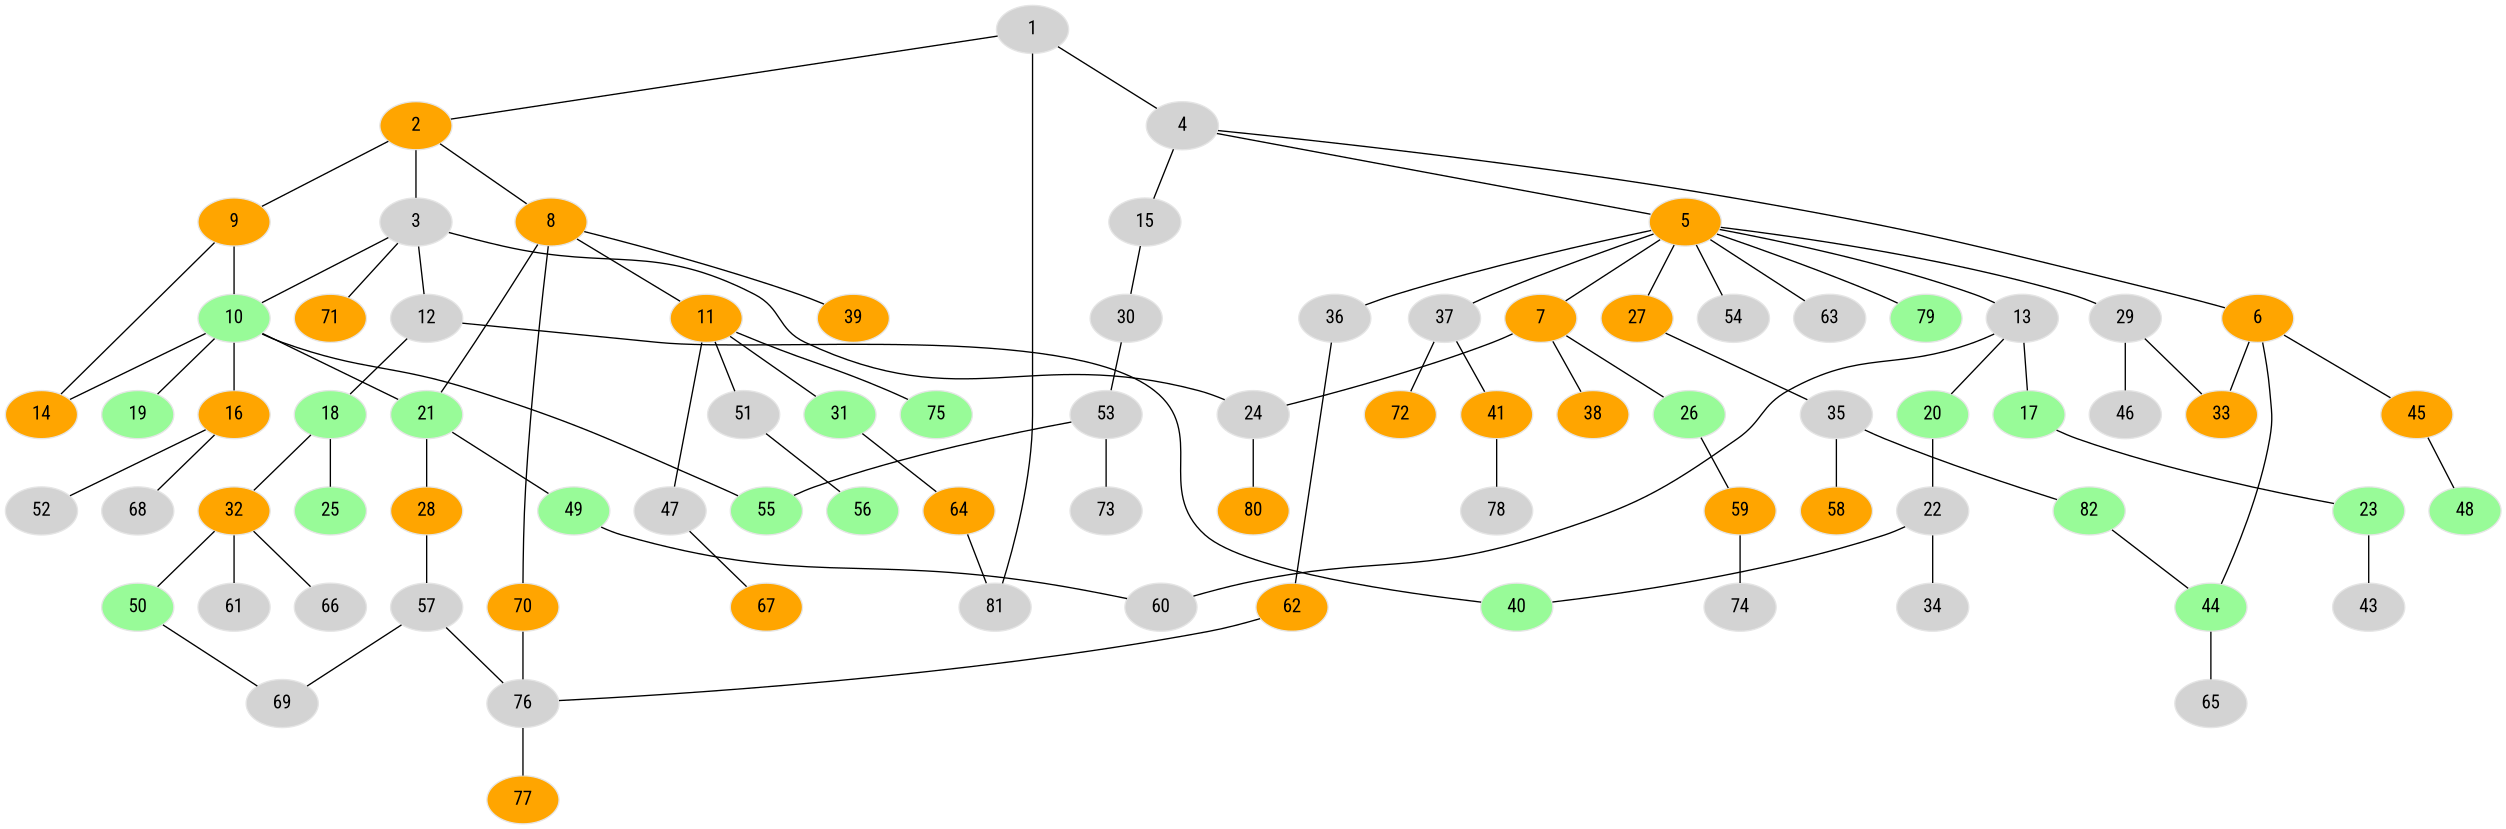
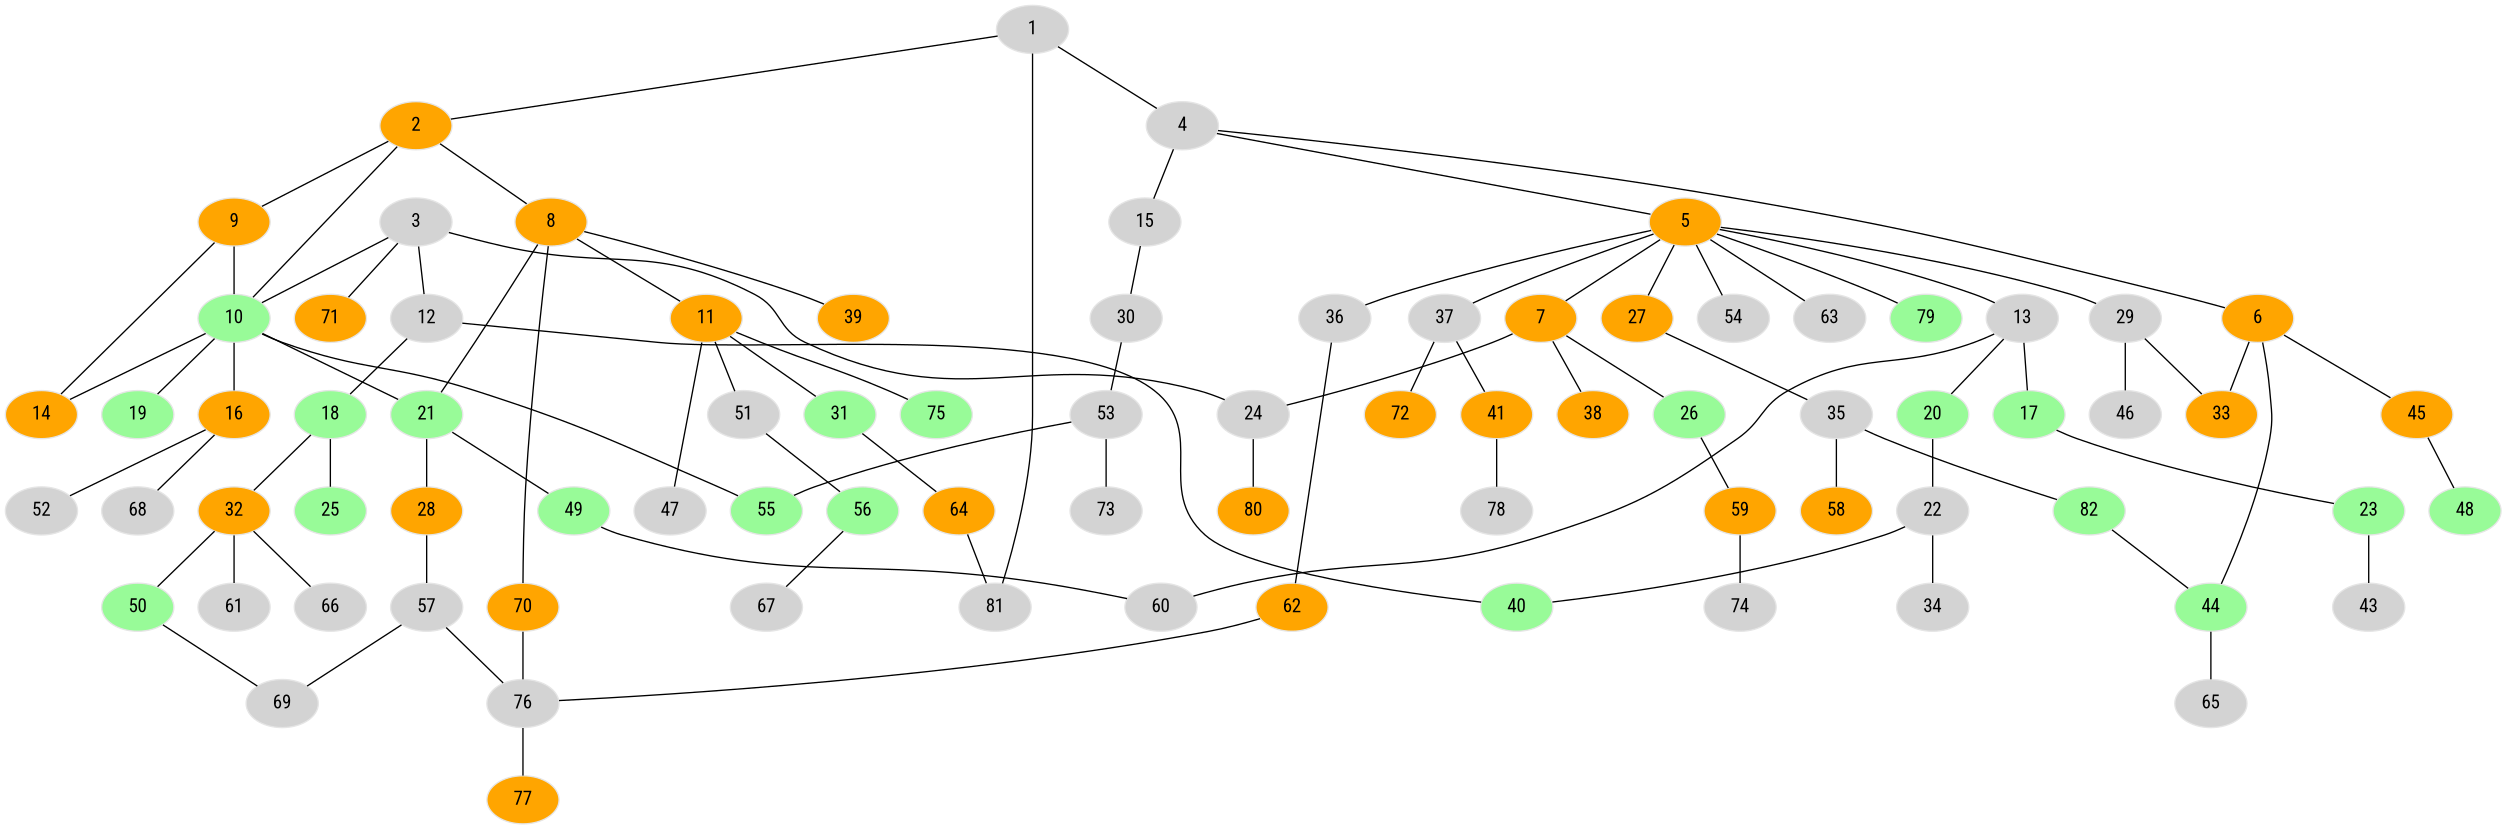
(416, 174) -> (325, 222)
(727, 567) -> (816, 558)
(766, 607) -> (766, 607)
